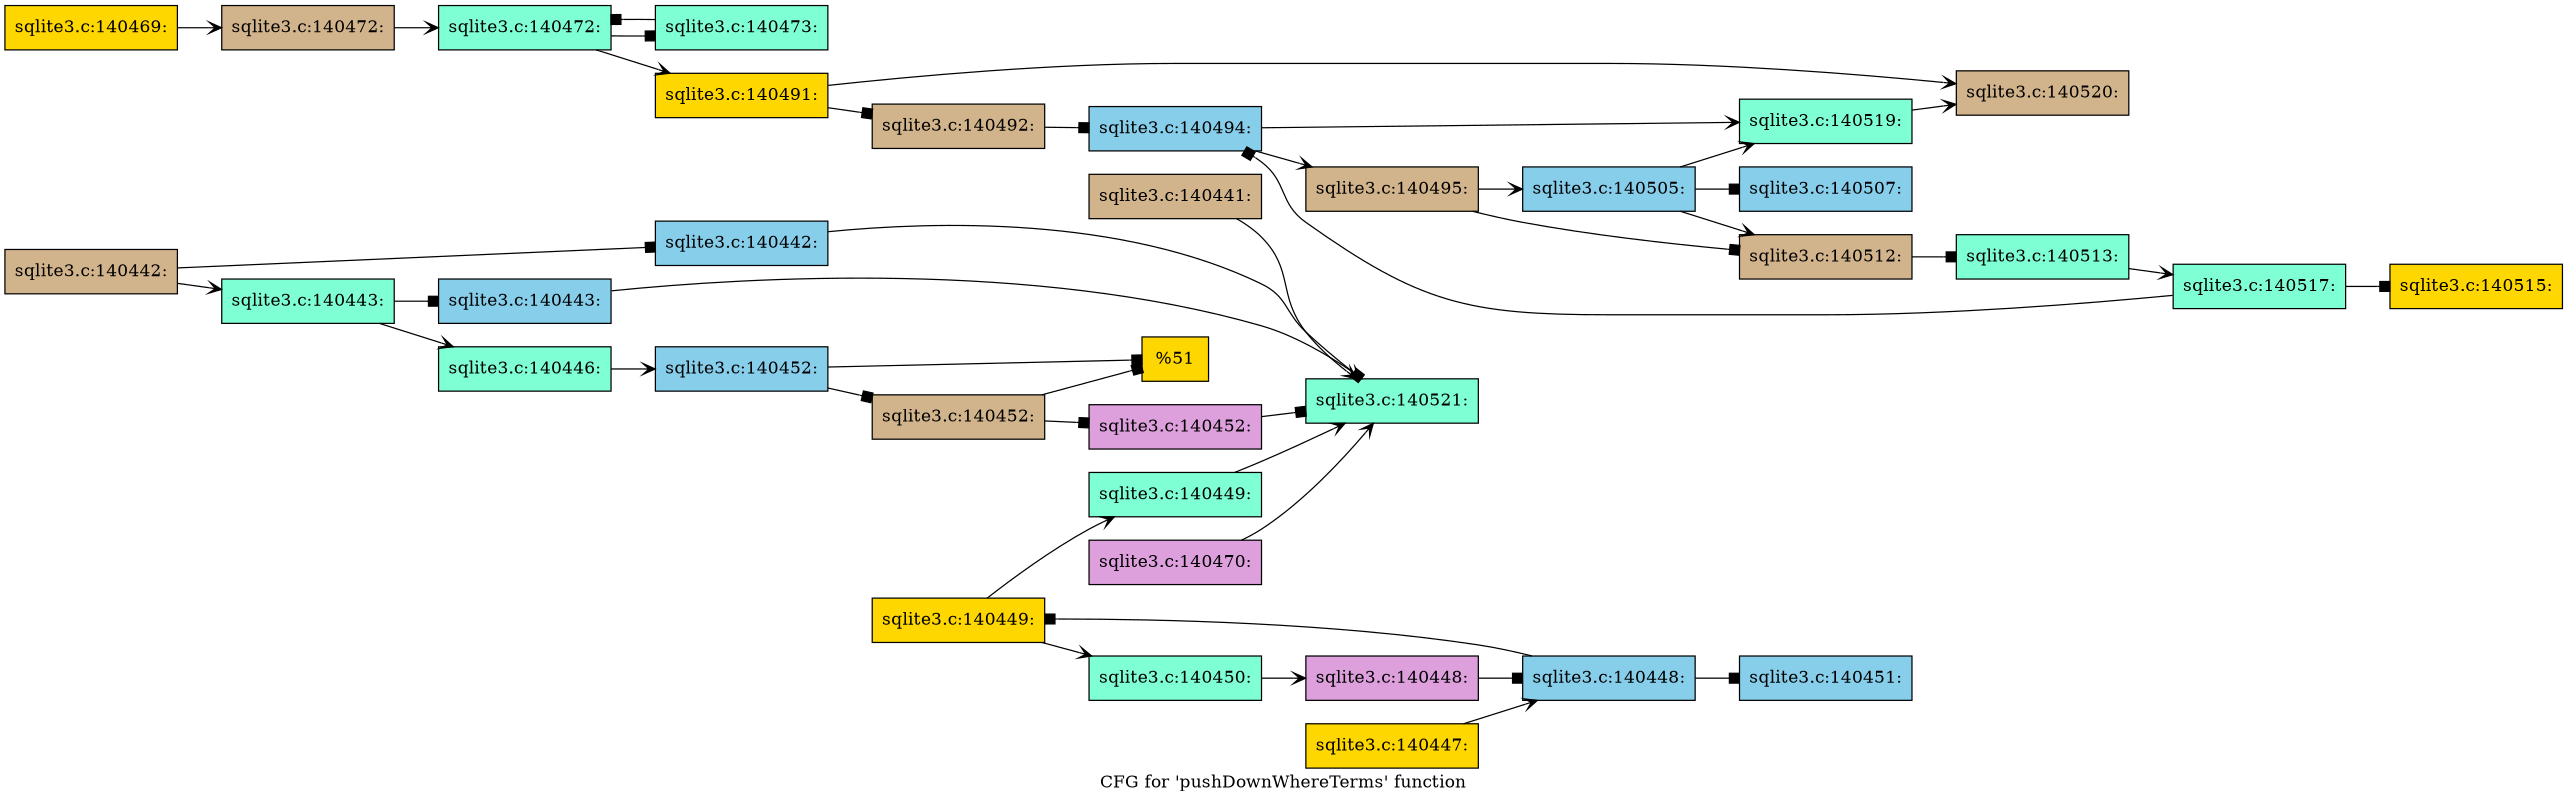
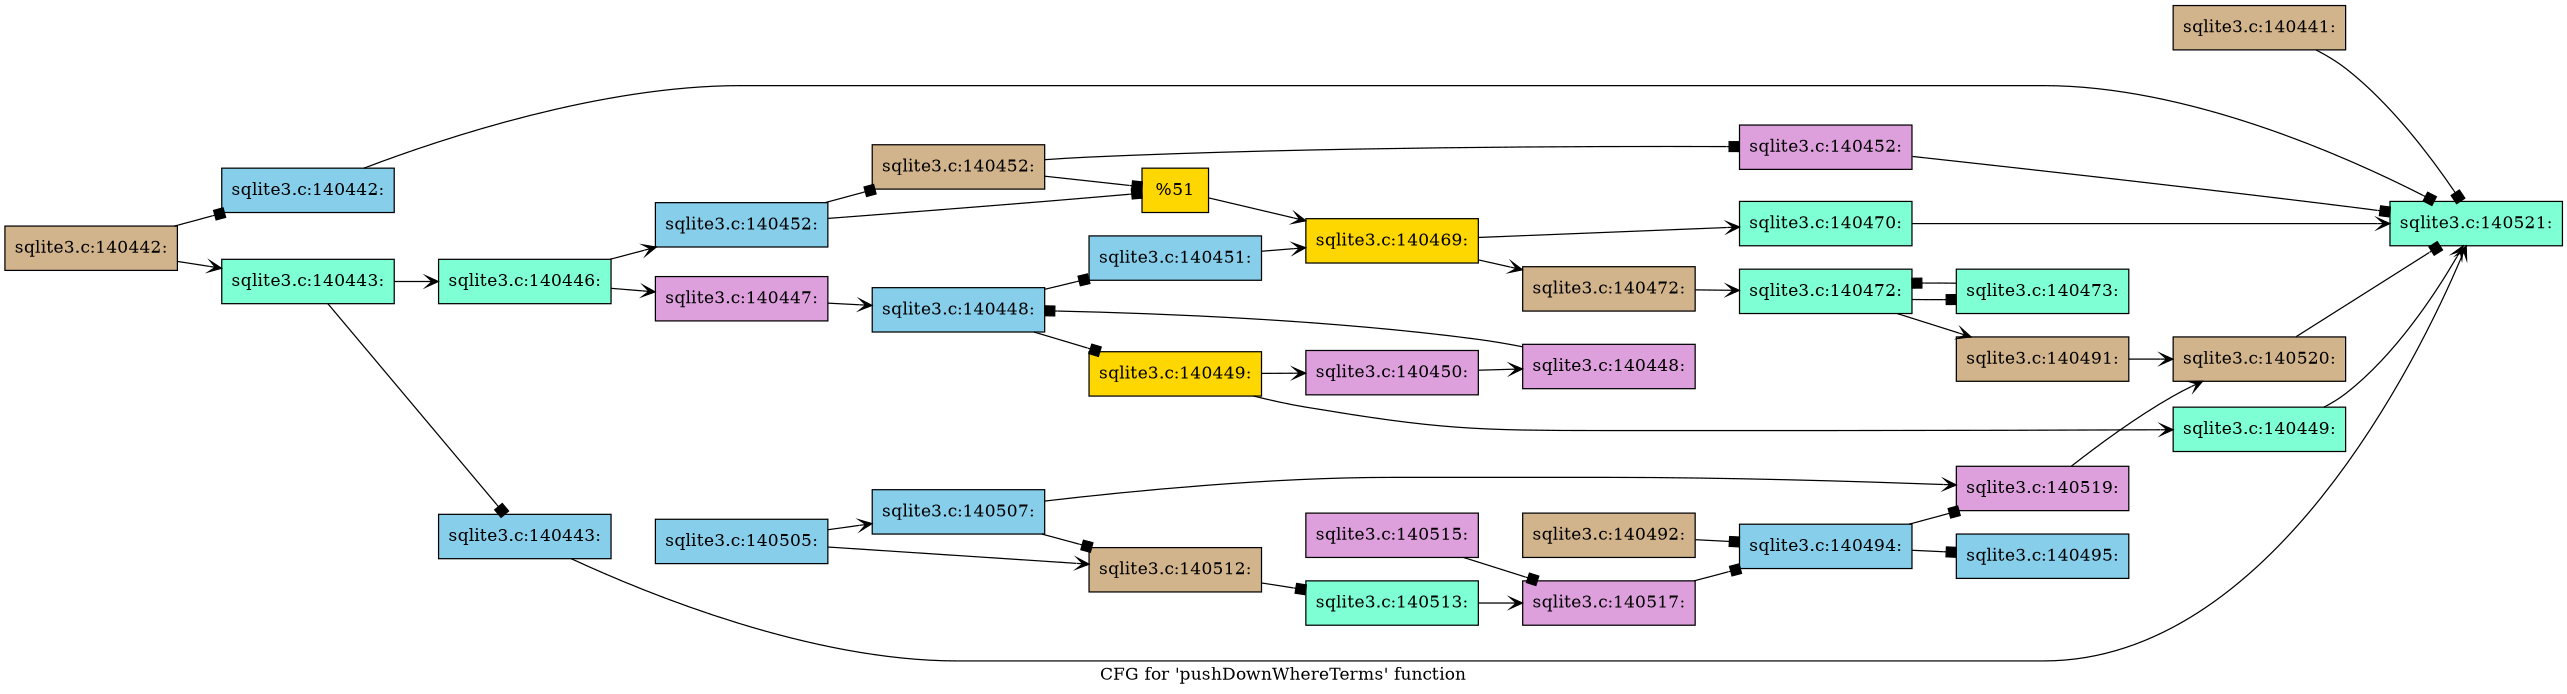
(742, 95) -> (2043, 359)
(844, 110) -> none
(1826, 121) -> (2043, 488)
(1494, 125) -> (1928, 519)
(1278, 157) -> (1928, 551)
(1711, 157) -> (1494, 477)
(1392, 189) -> (2043, 556)
(1494, 189) -> none
(1711, 189) -> (844, 528)
none -> (1251, 208)
none -> (1603, 232)
(1599, 235) -> (1061, 539)
none -> (1277, 250)
(2259, 286) -> (1609, 603)
(2362, 286) -> (1495, 567)
(2476, 286) -> (1392, 535)
none -> (627, 290)
none -> (2363, 295)
(1288, 296) -> (2393, 112)
(1175, 562) -> (1826, 224)
(1175, 678) -> (1392, 373)
(1392, 746) -> (742, 299)
